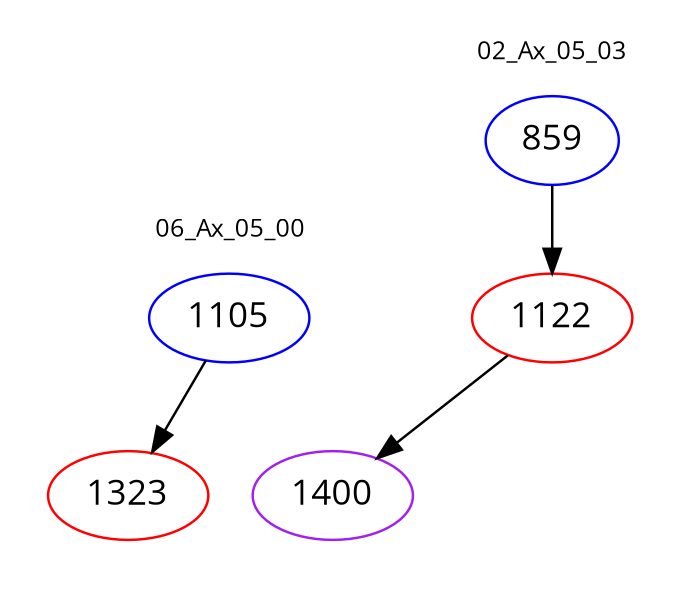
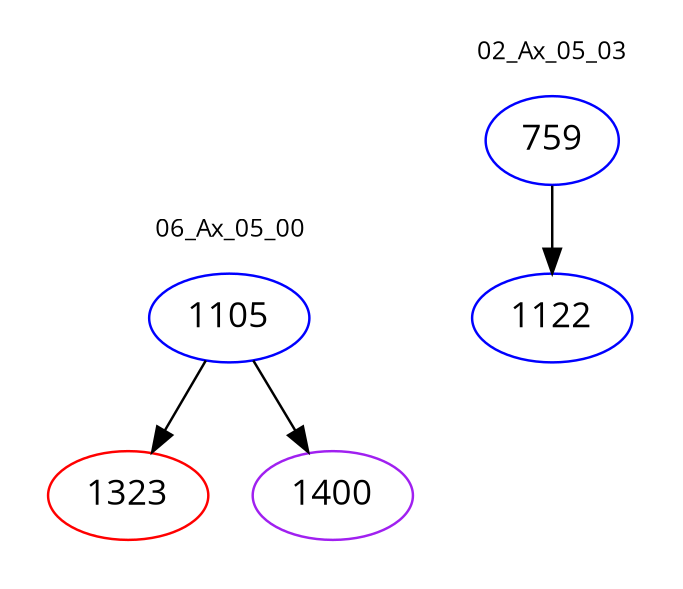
(552, 141) -> (552, 141)
(552, 318) -> (552, 318)
(452, 399) -> (274, 396)
